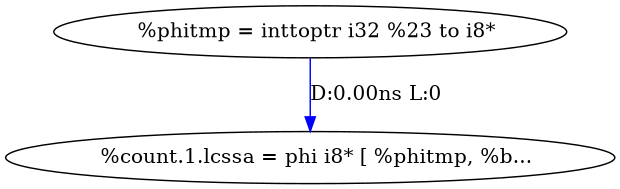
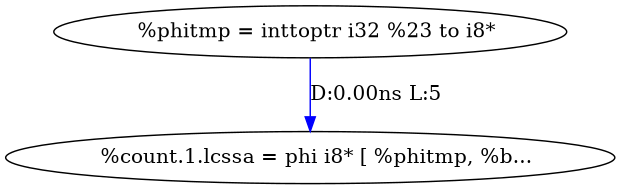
(376, 95) -> (376, 95)
